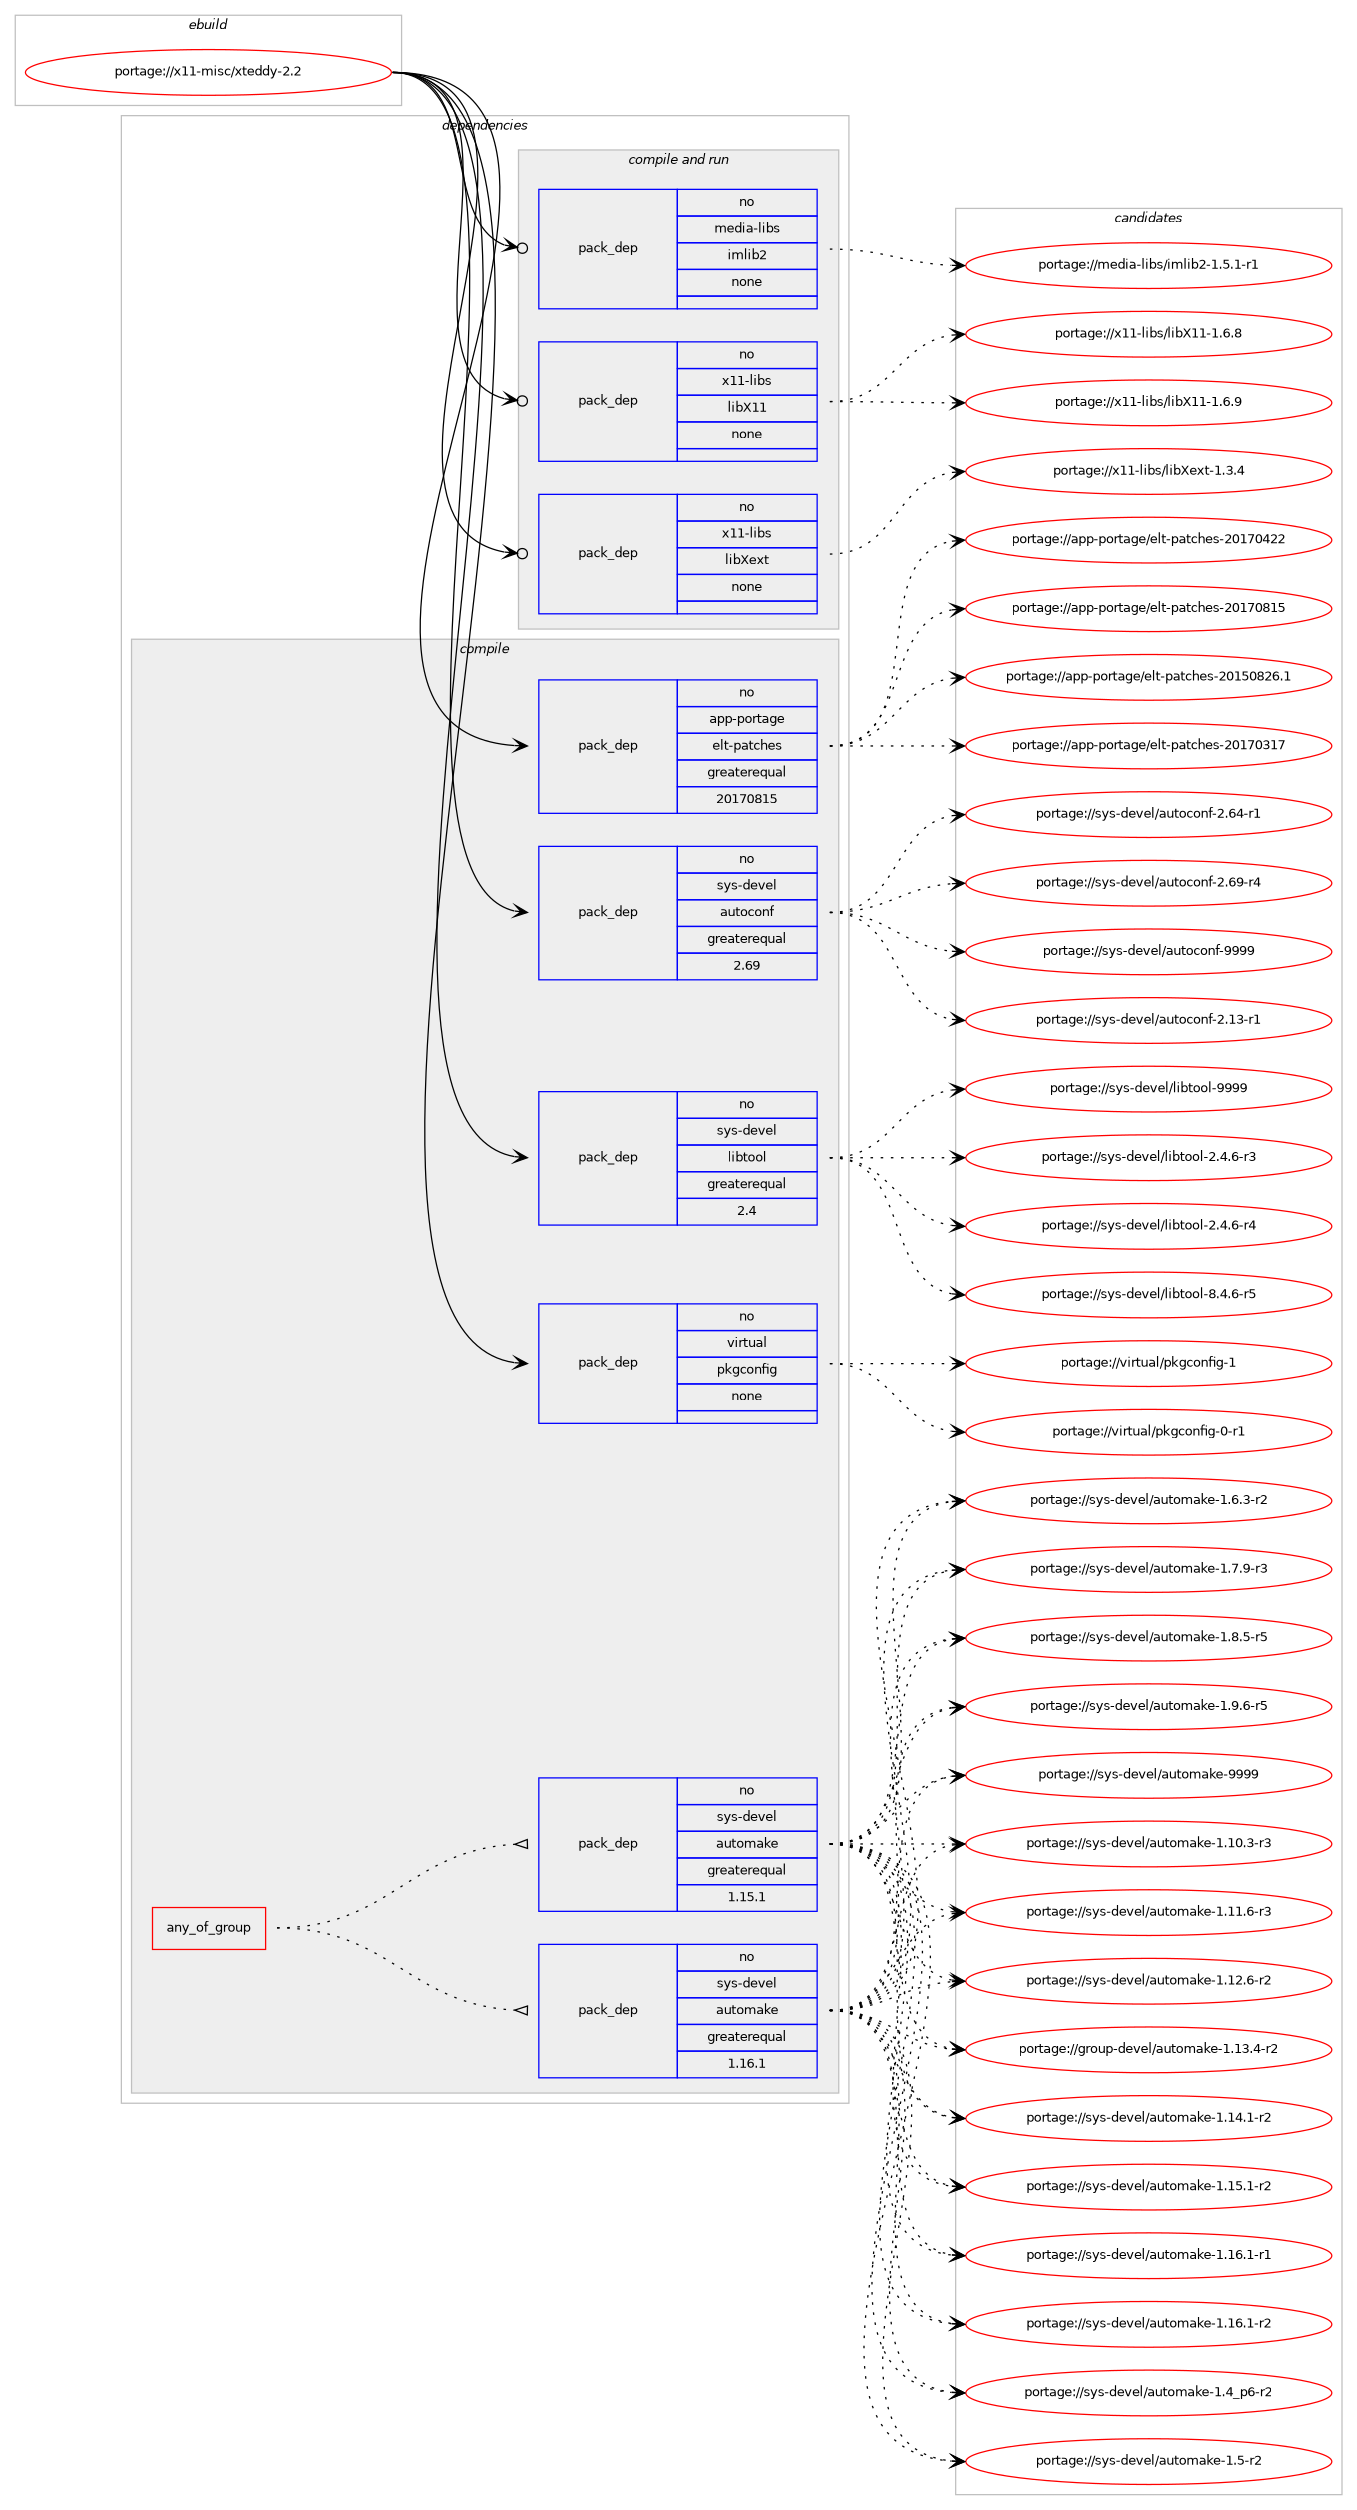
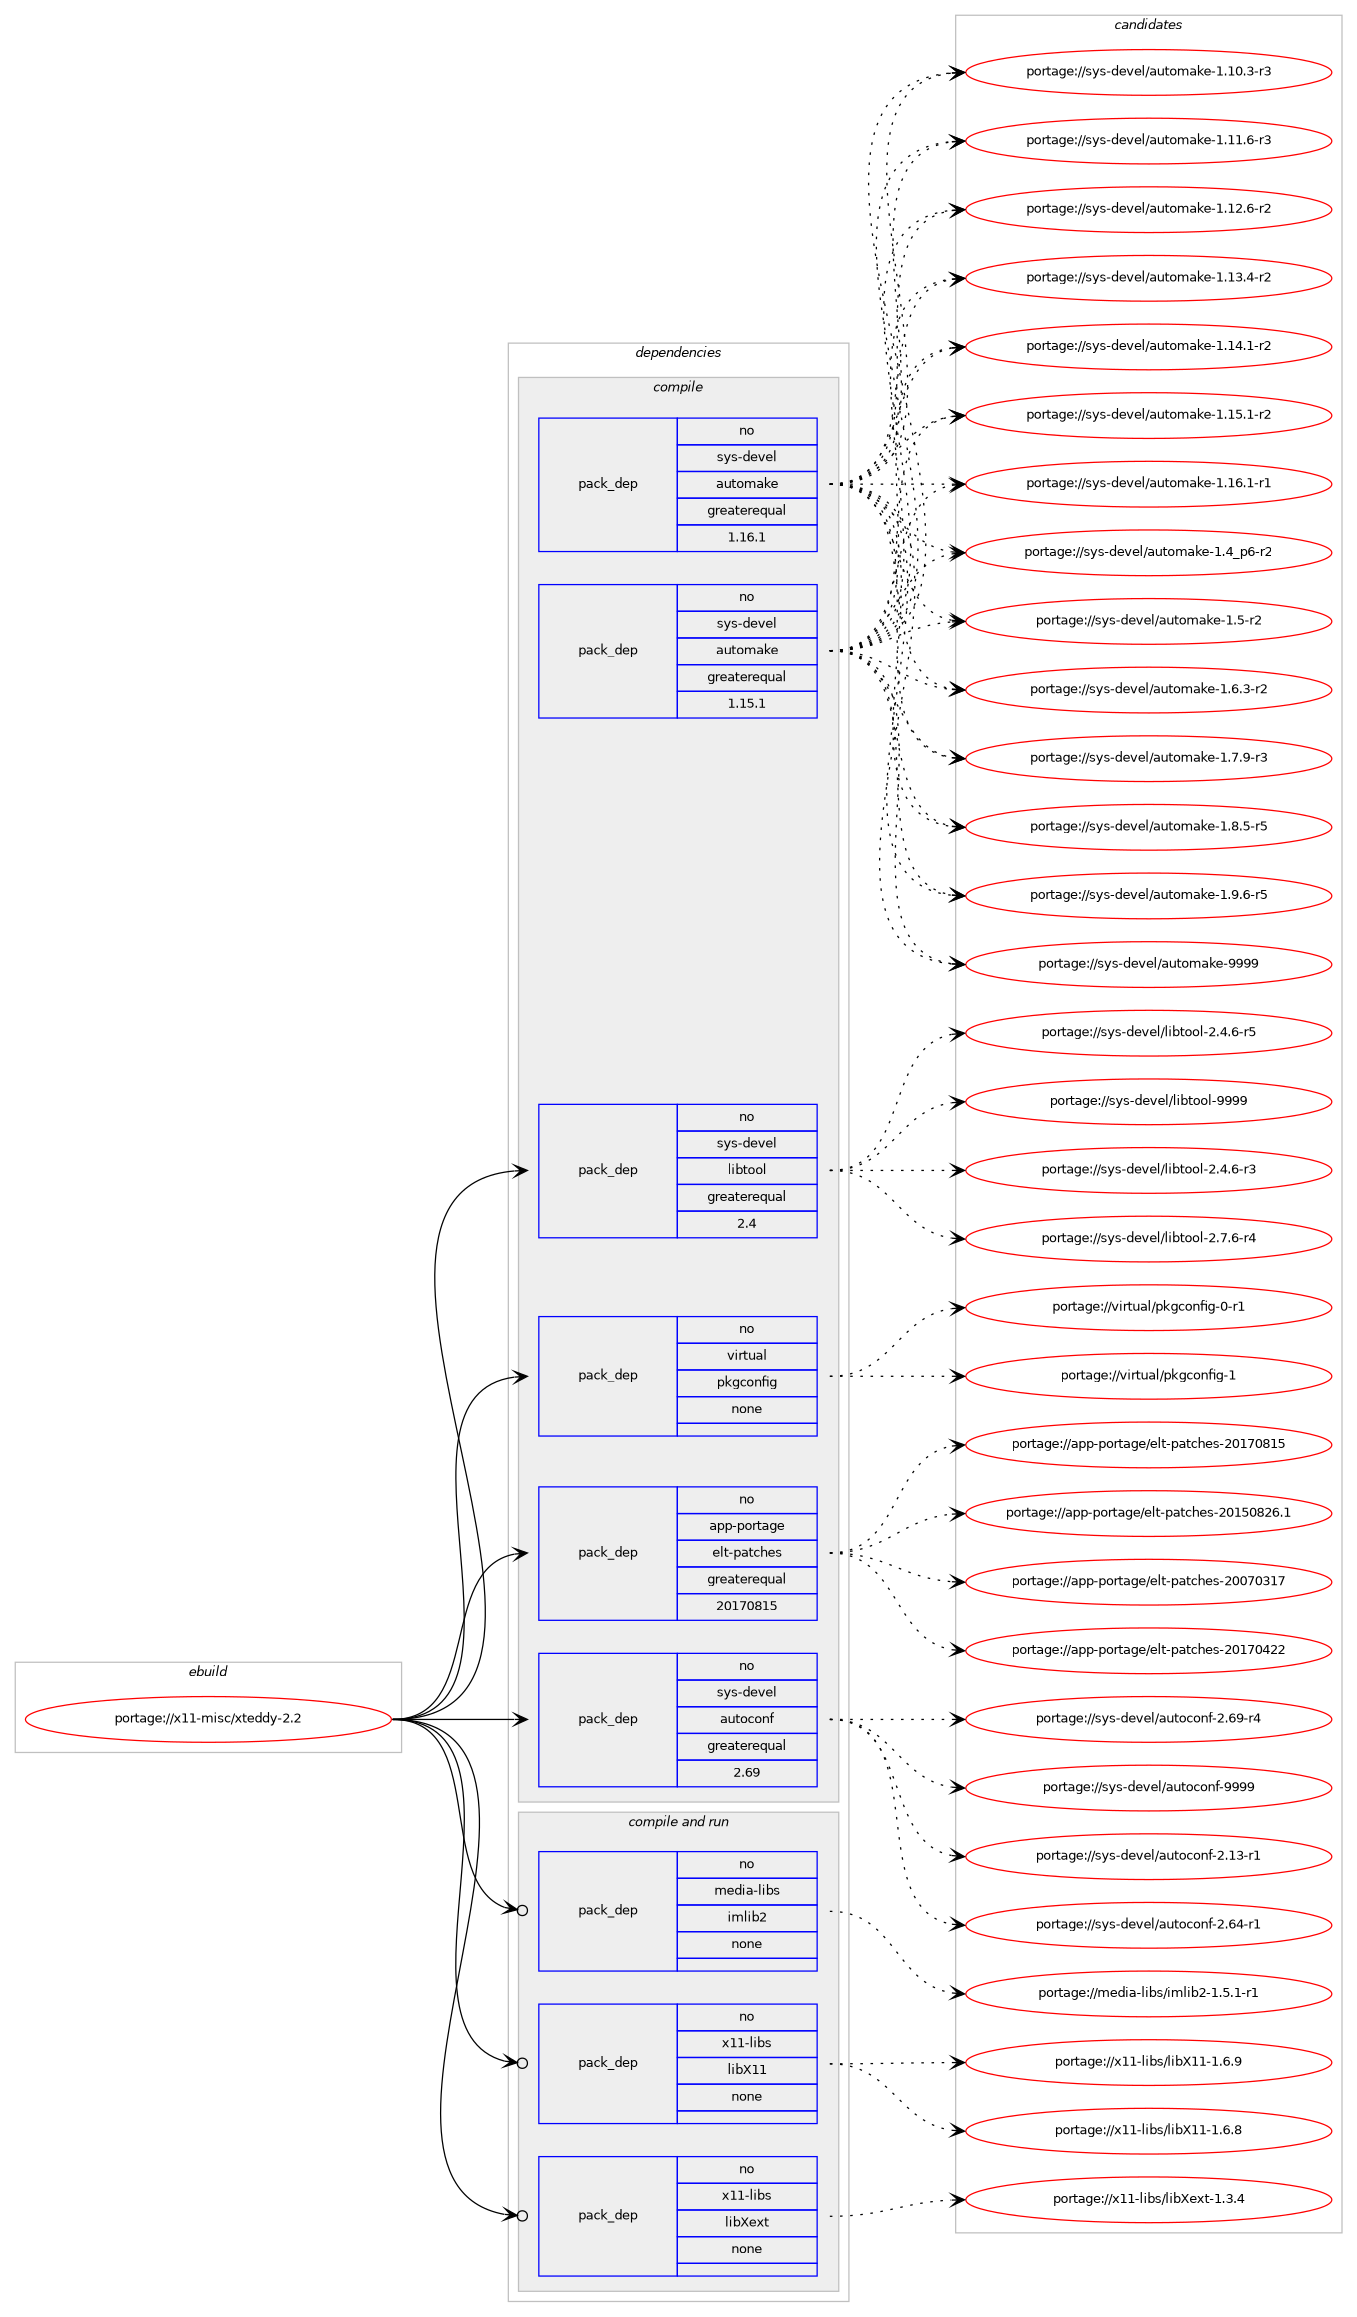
(1149, 746) -> (1149, 1582)
(1149, 1226) -> (1149, 1239)
(1149, 1295) -> (1149, 1033)
(208, 1928) -> none
(1149, 2050) -> (1149, 278)
(1149, 2324) -> none
